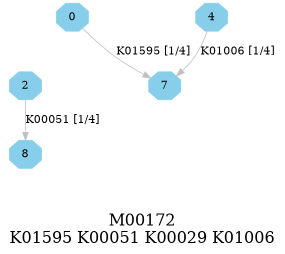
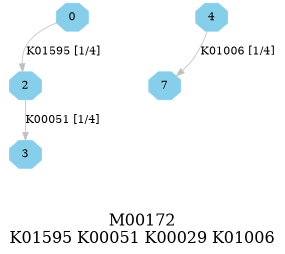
(111, 54) -> (32, 38)
(25, 154) -> (25, 154)
